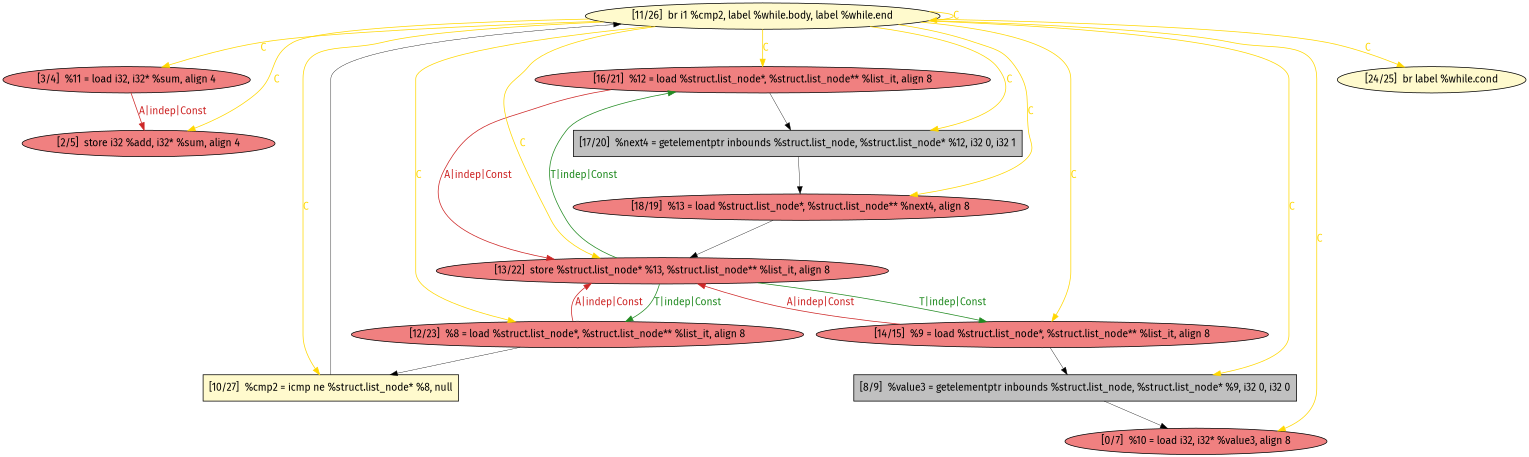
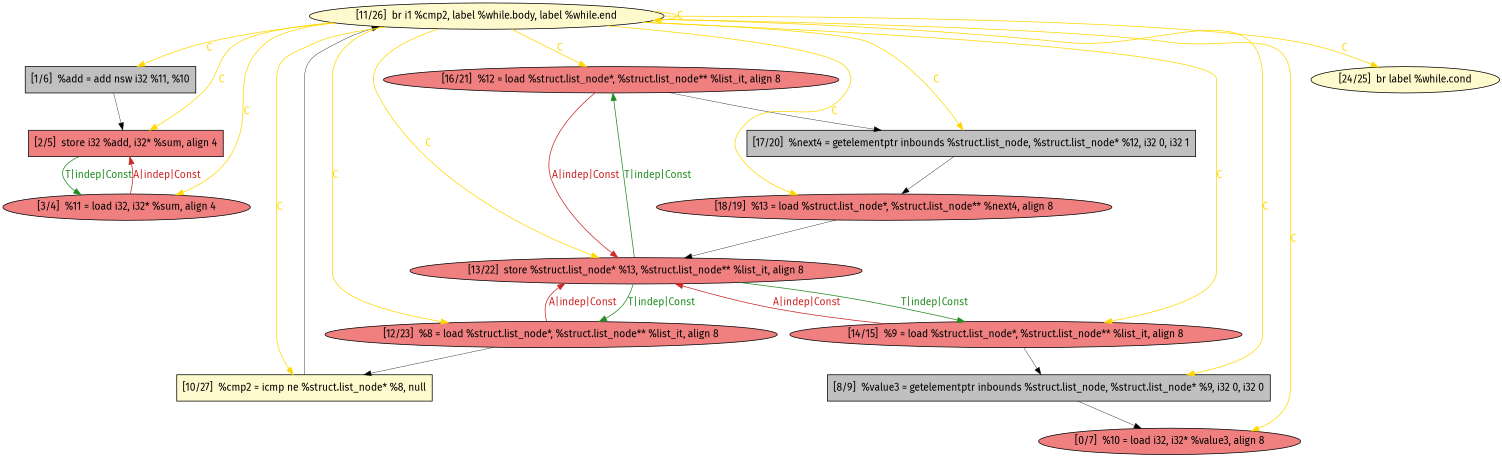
none -> (111, 80)
(149, 143) -> (126, 143)
none -> (63, 172)
